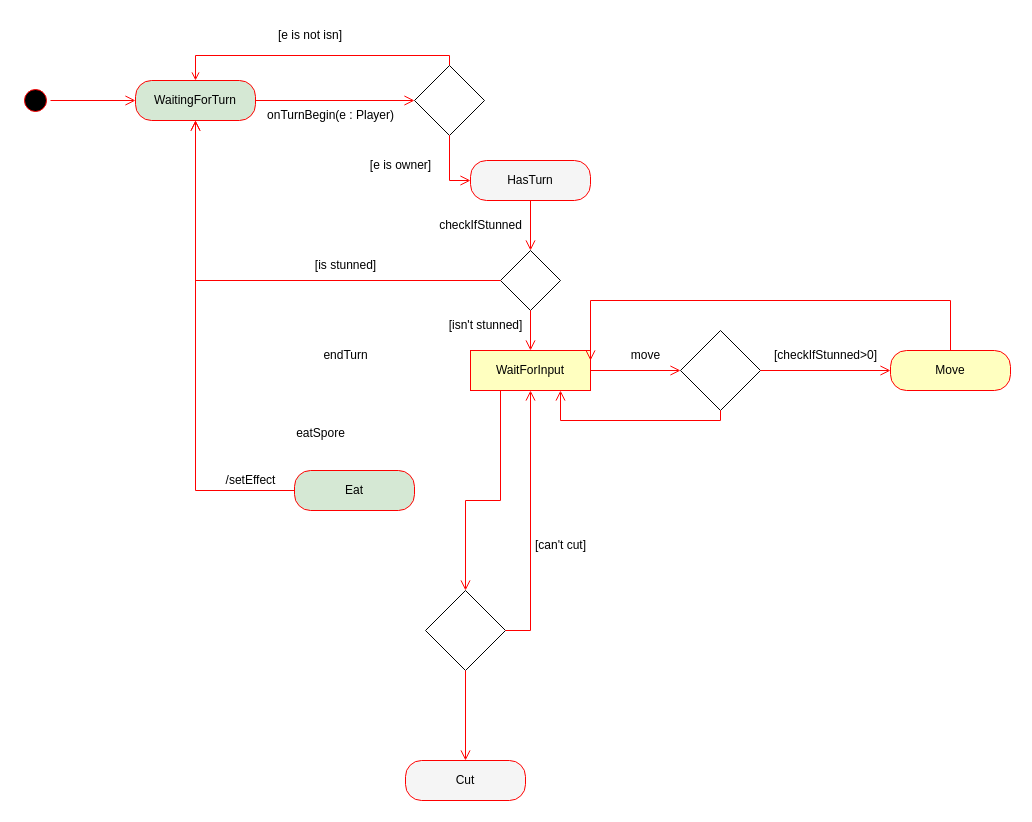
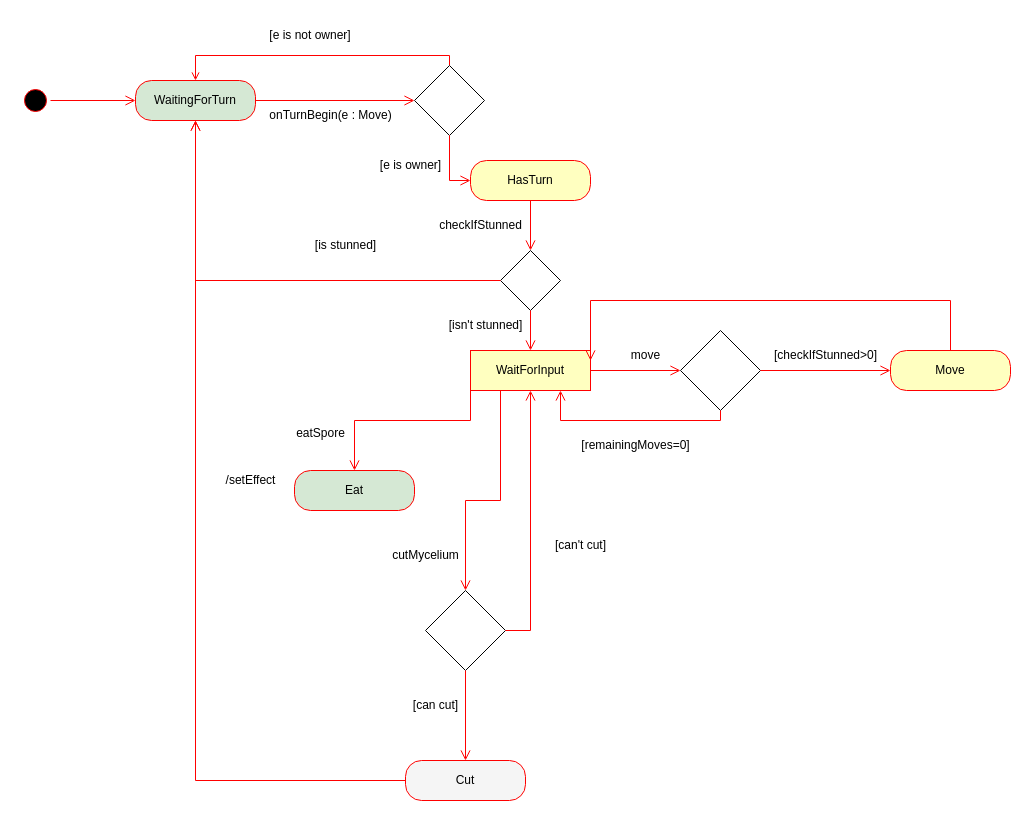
(311, 36) -> (311, 36)
(331, 116) -> (331, 116)
(401, 166) -> (411, 166)
(531, 181) -> (531, 181)
(346, 266) -> (346, 246)
(346, 356) -> none
none -> (405, 421)
none -> (636, 446)
(247, 491) -> none
(561, 546) -> (581, 546)
none -> (426, 556)
none -> (436, 706)
none -> (196, 741)
